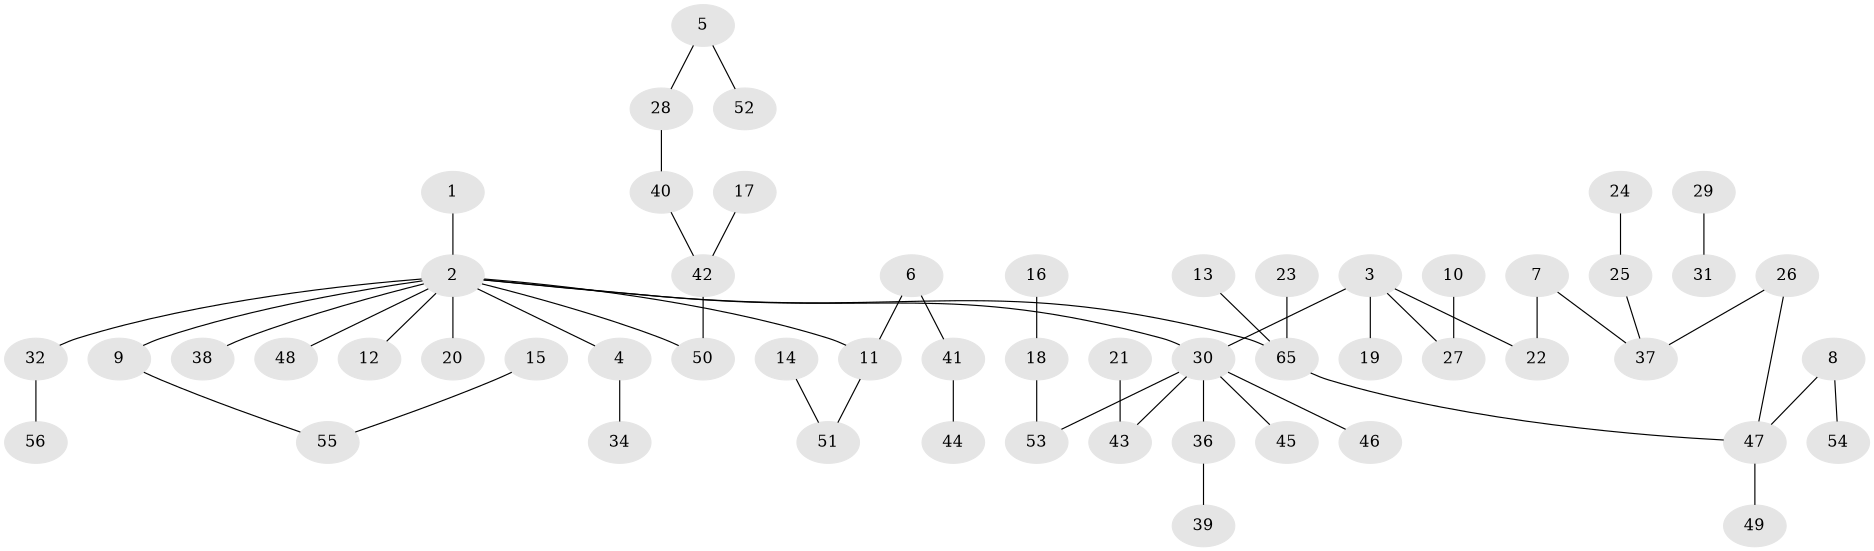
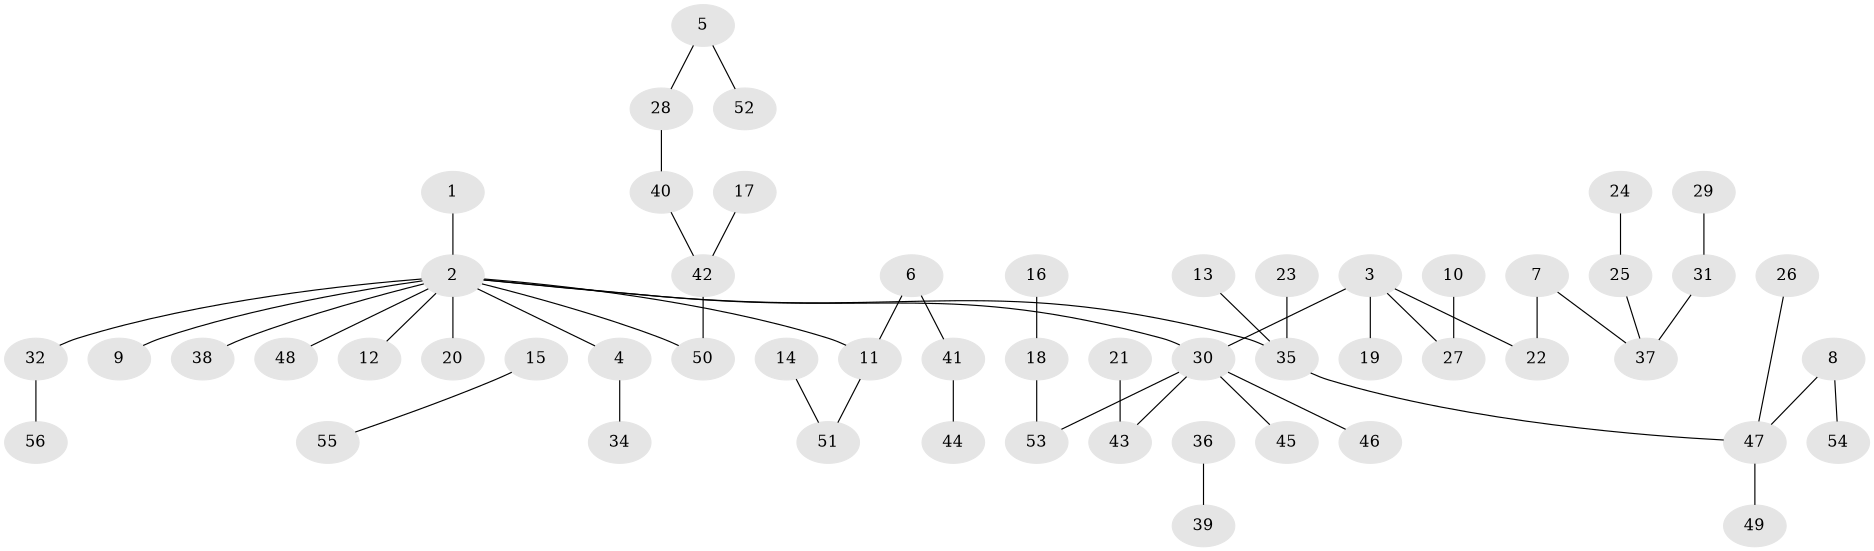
(1717, 317) -> (1675, 317)
(1287, 359) -> (1287, 359)
(1204, 401) -> none
(221, 404) -> none
